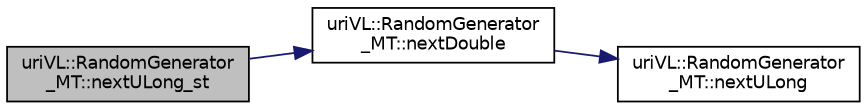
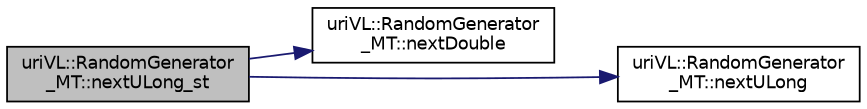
(577, 54) -> (424, 78)
